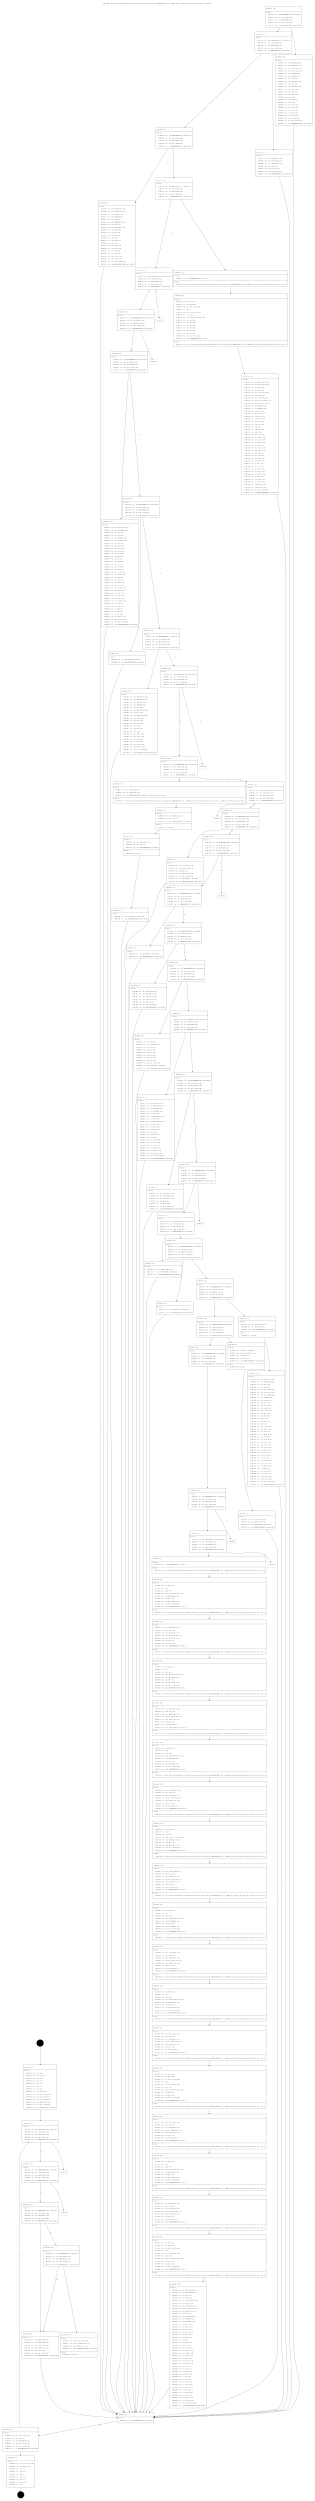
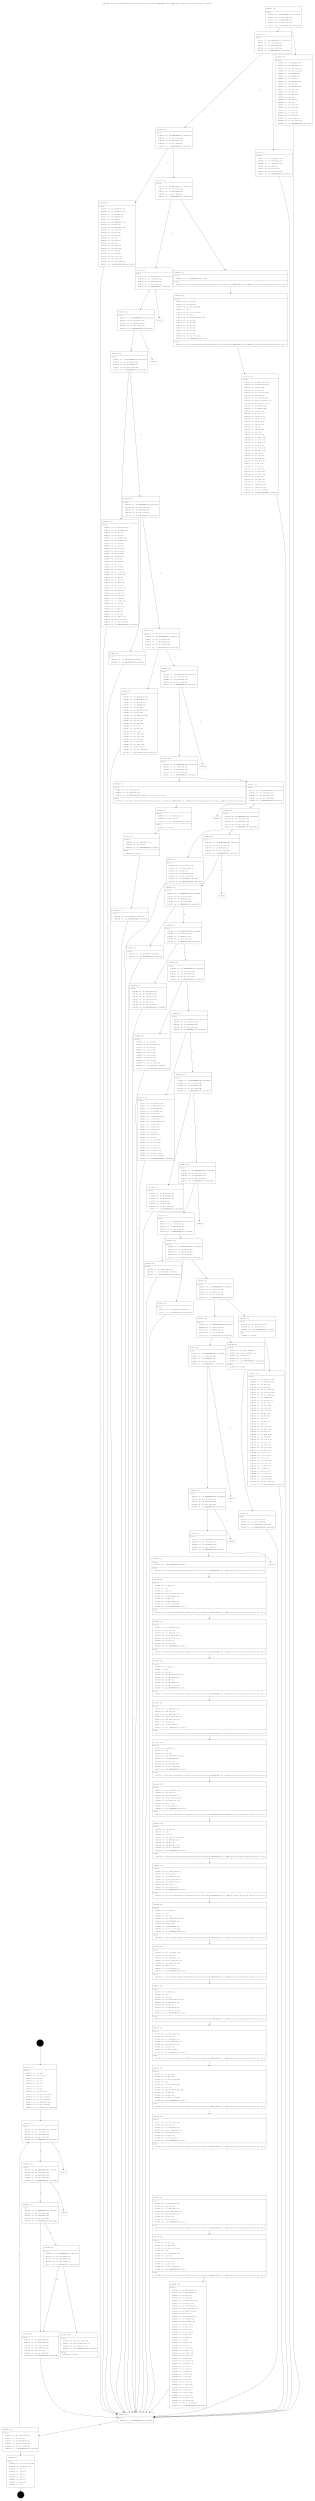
none -> (231, 1499)
(209, 2172) -> none
